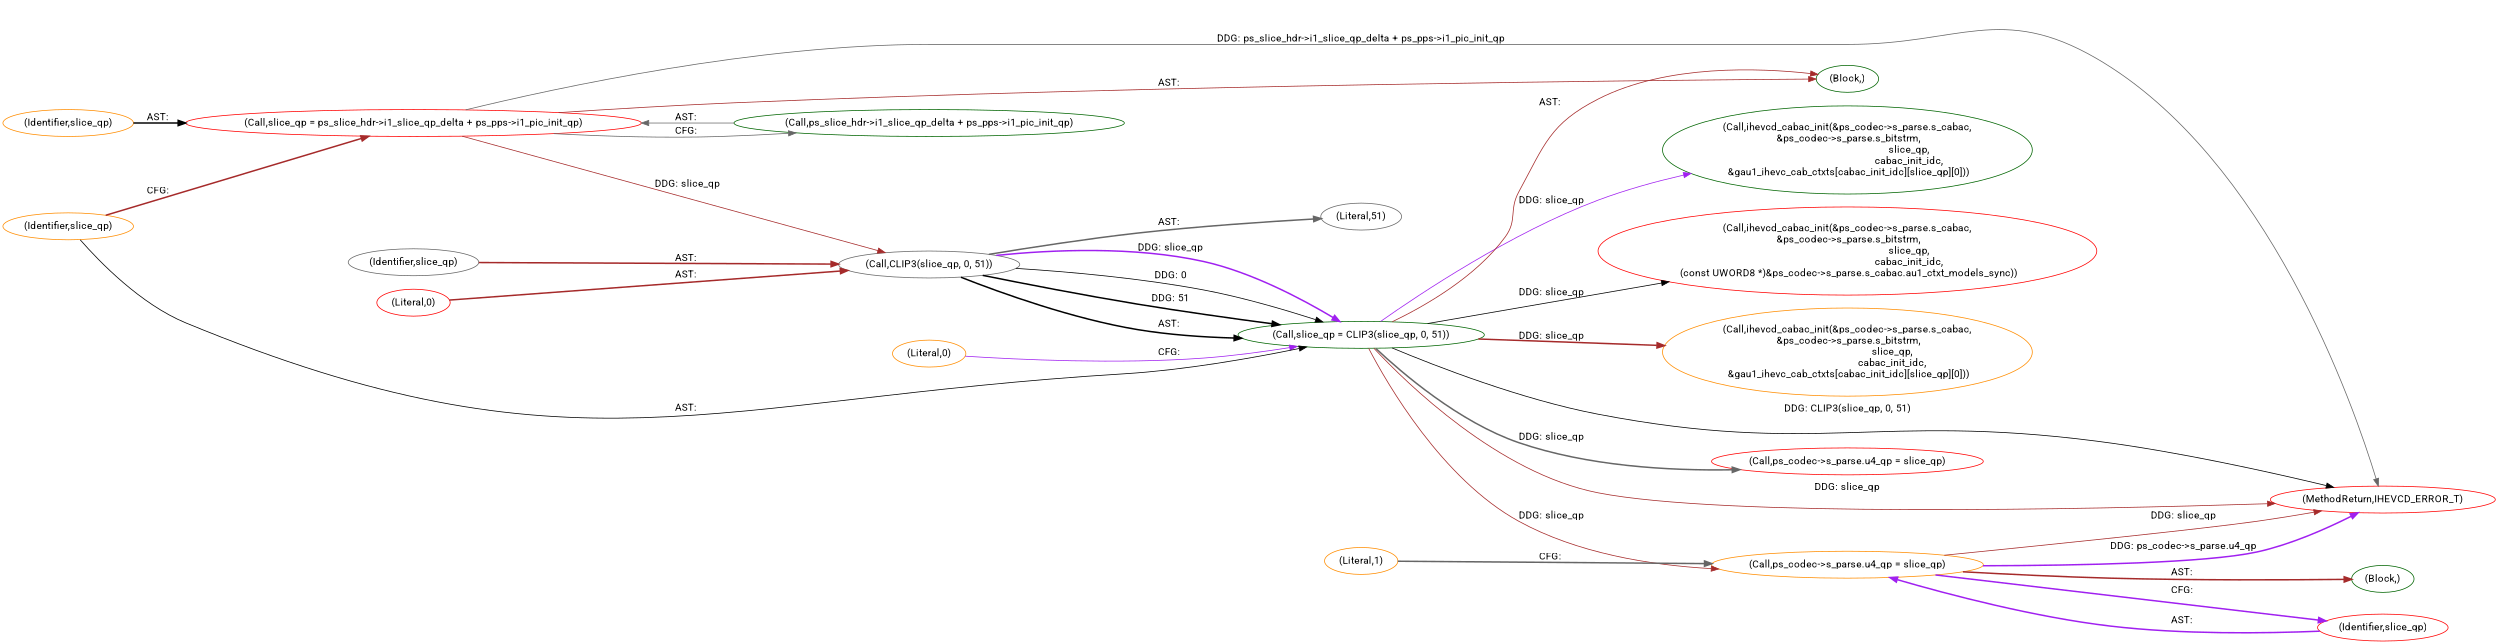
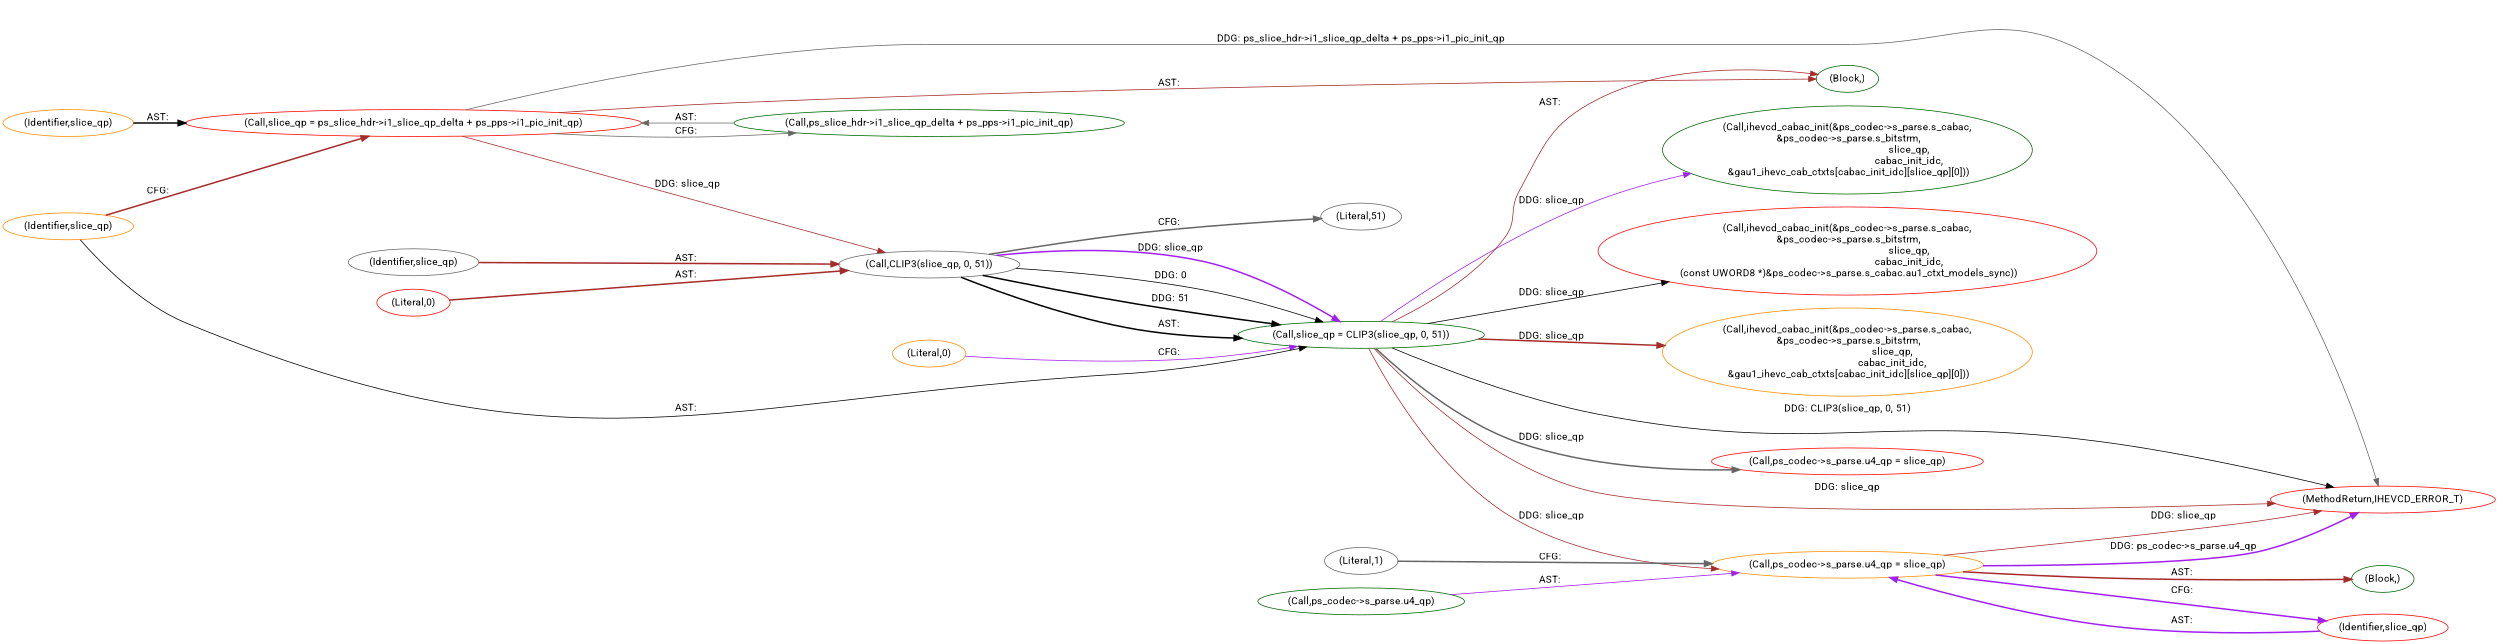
(1171, 222) -> (1171, 222)
(1361, 561) -> (1361, 561)
none -> (1361, 601)
